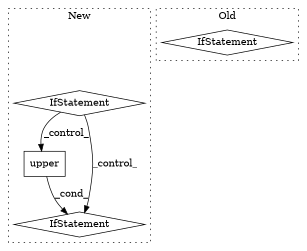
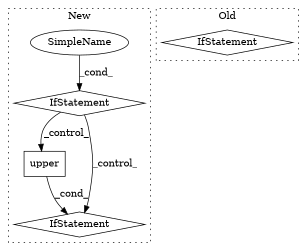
none -> (79, 43)
